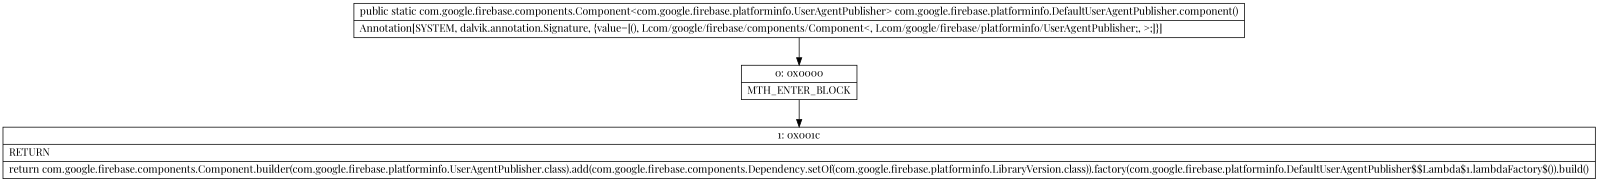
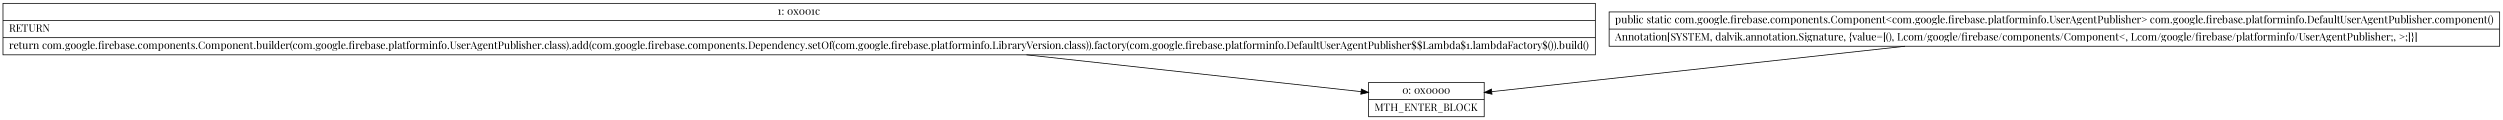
(799, 110) -> (1194, 73)
